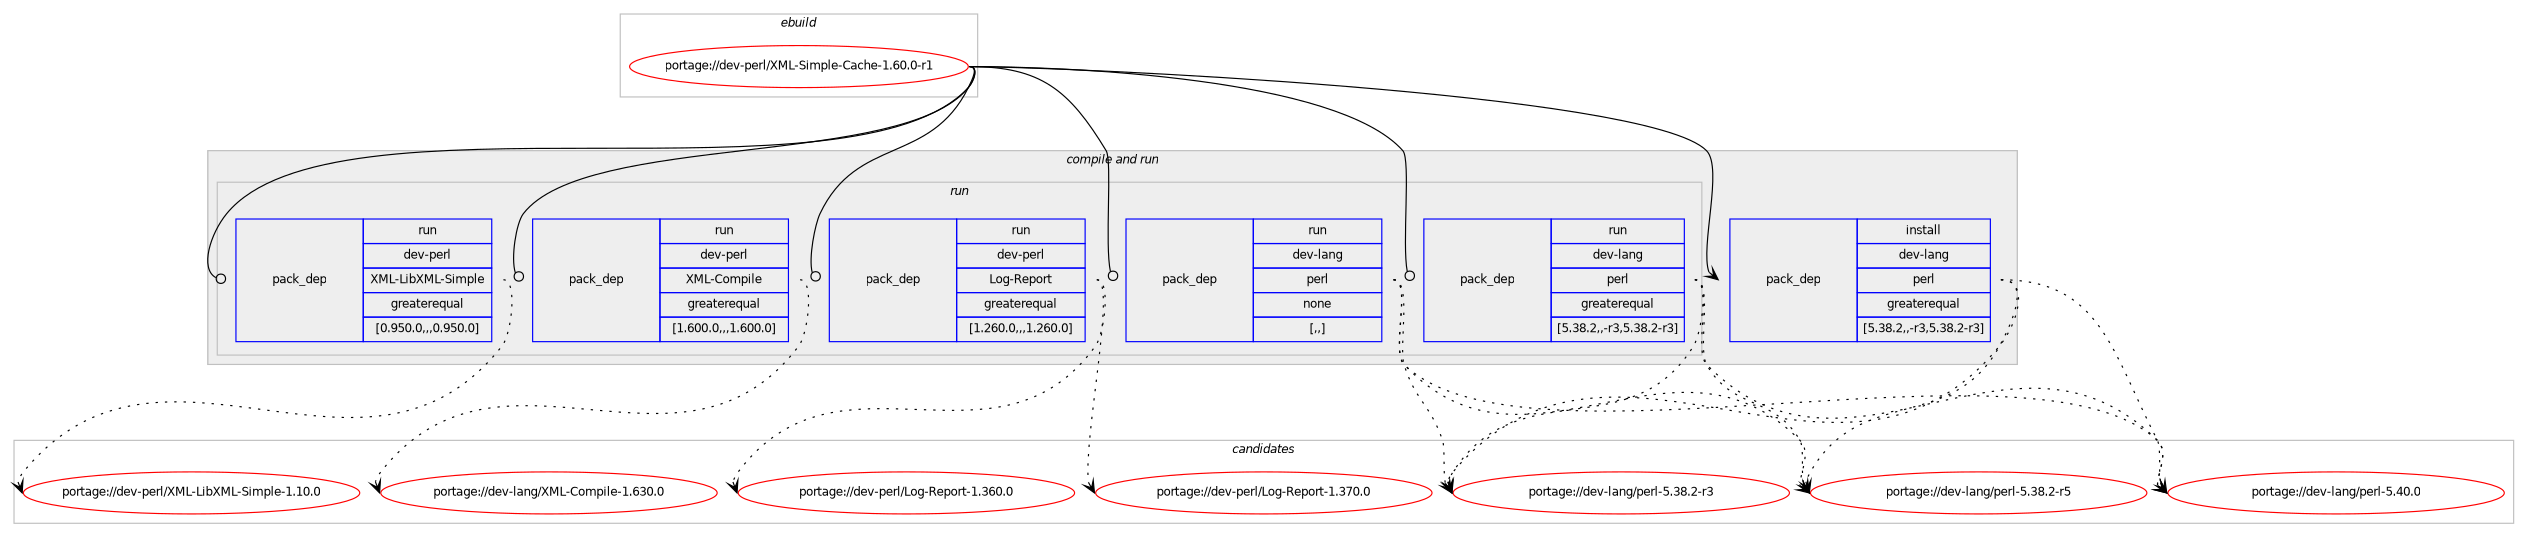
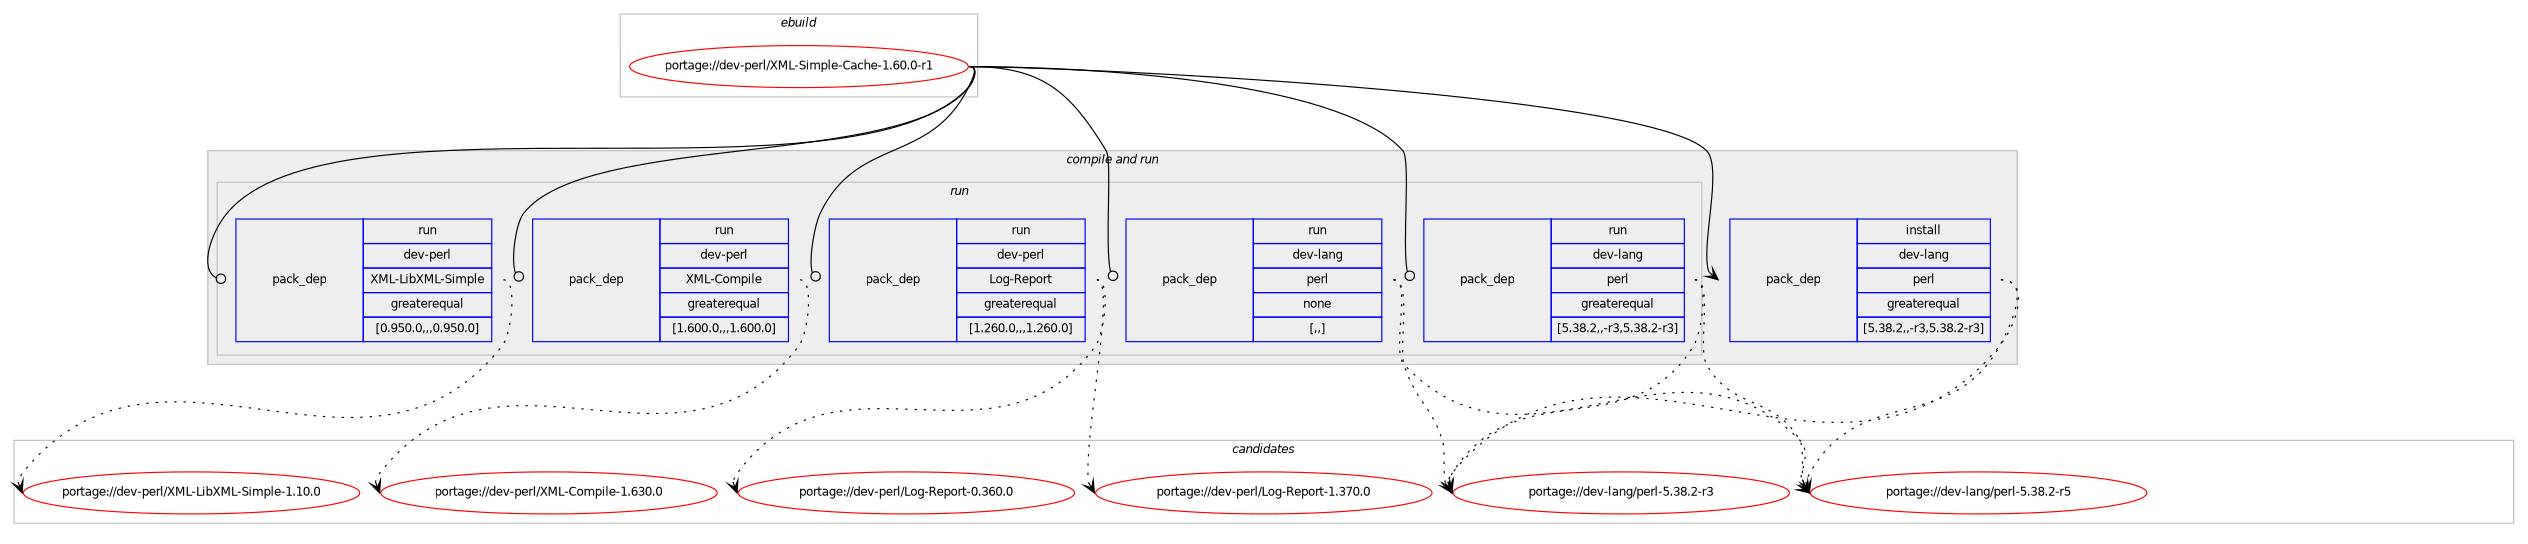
(549, 493) -> (549, 493)
(906, 493) -> (906, 493)
(2336, 493) -> none
